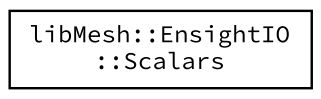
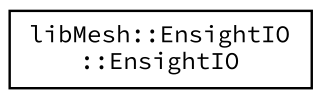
(161, 50) -> (161, 50)
